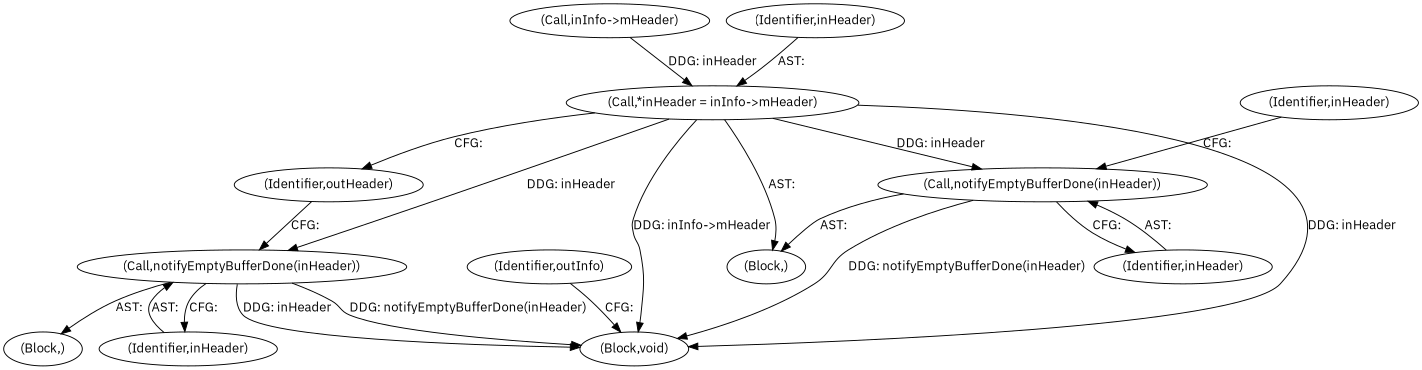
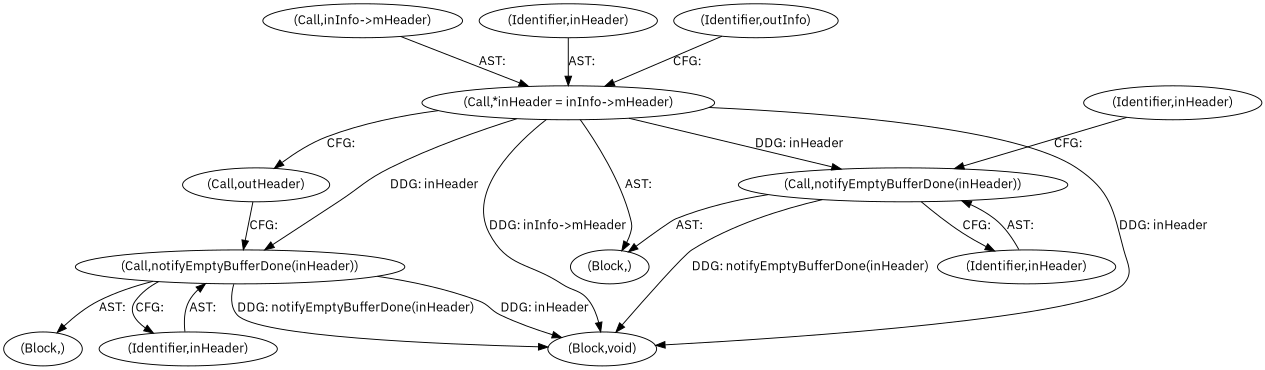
(713, 62) -> (494, 62)
(329, 185) -> (256, 185)
(593, 303) -> (668, 59)
